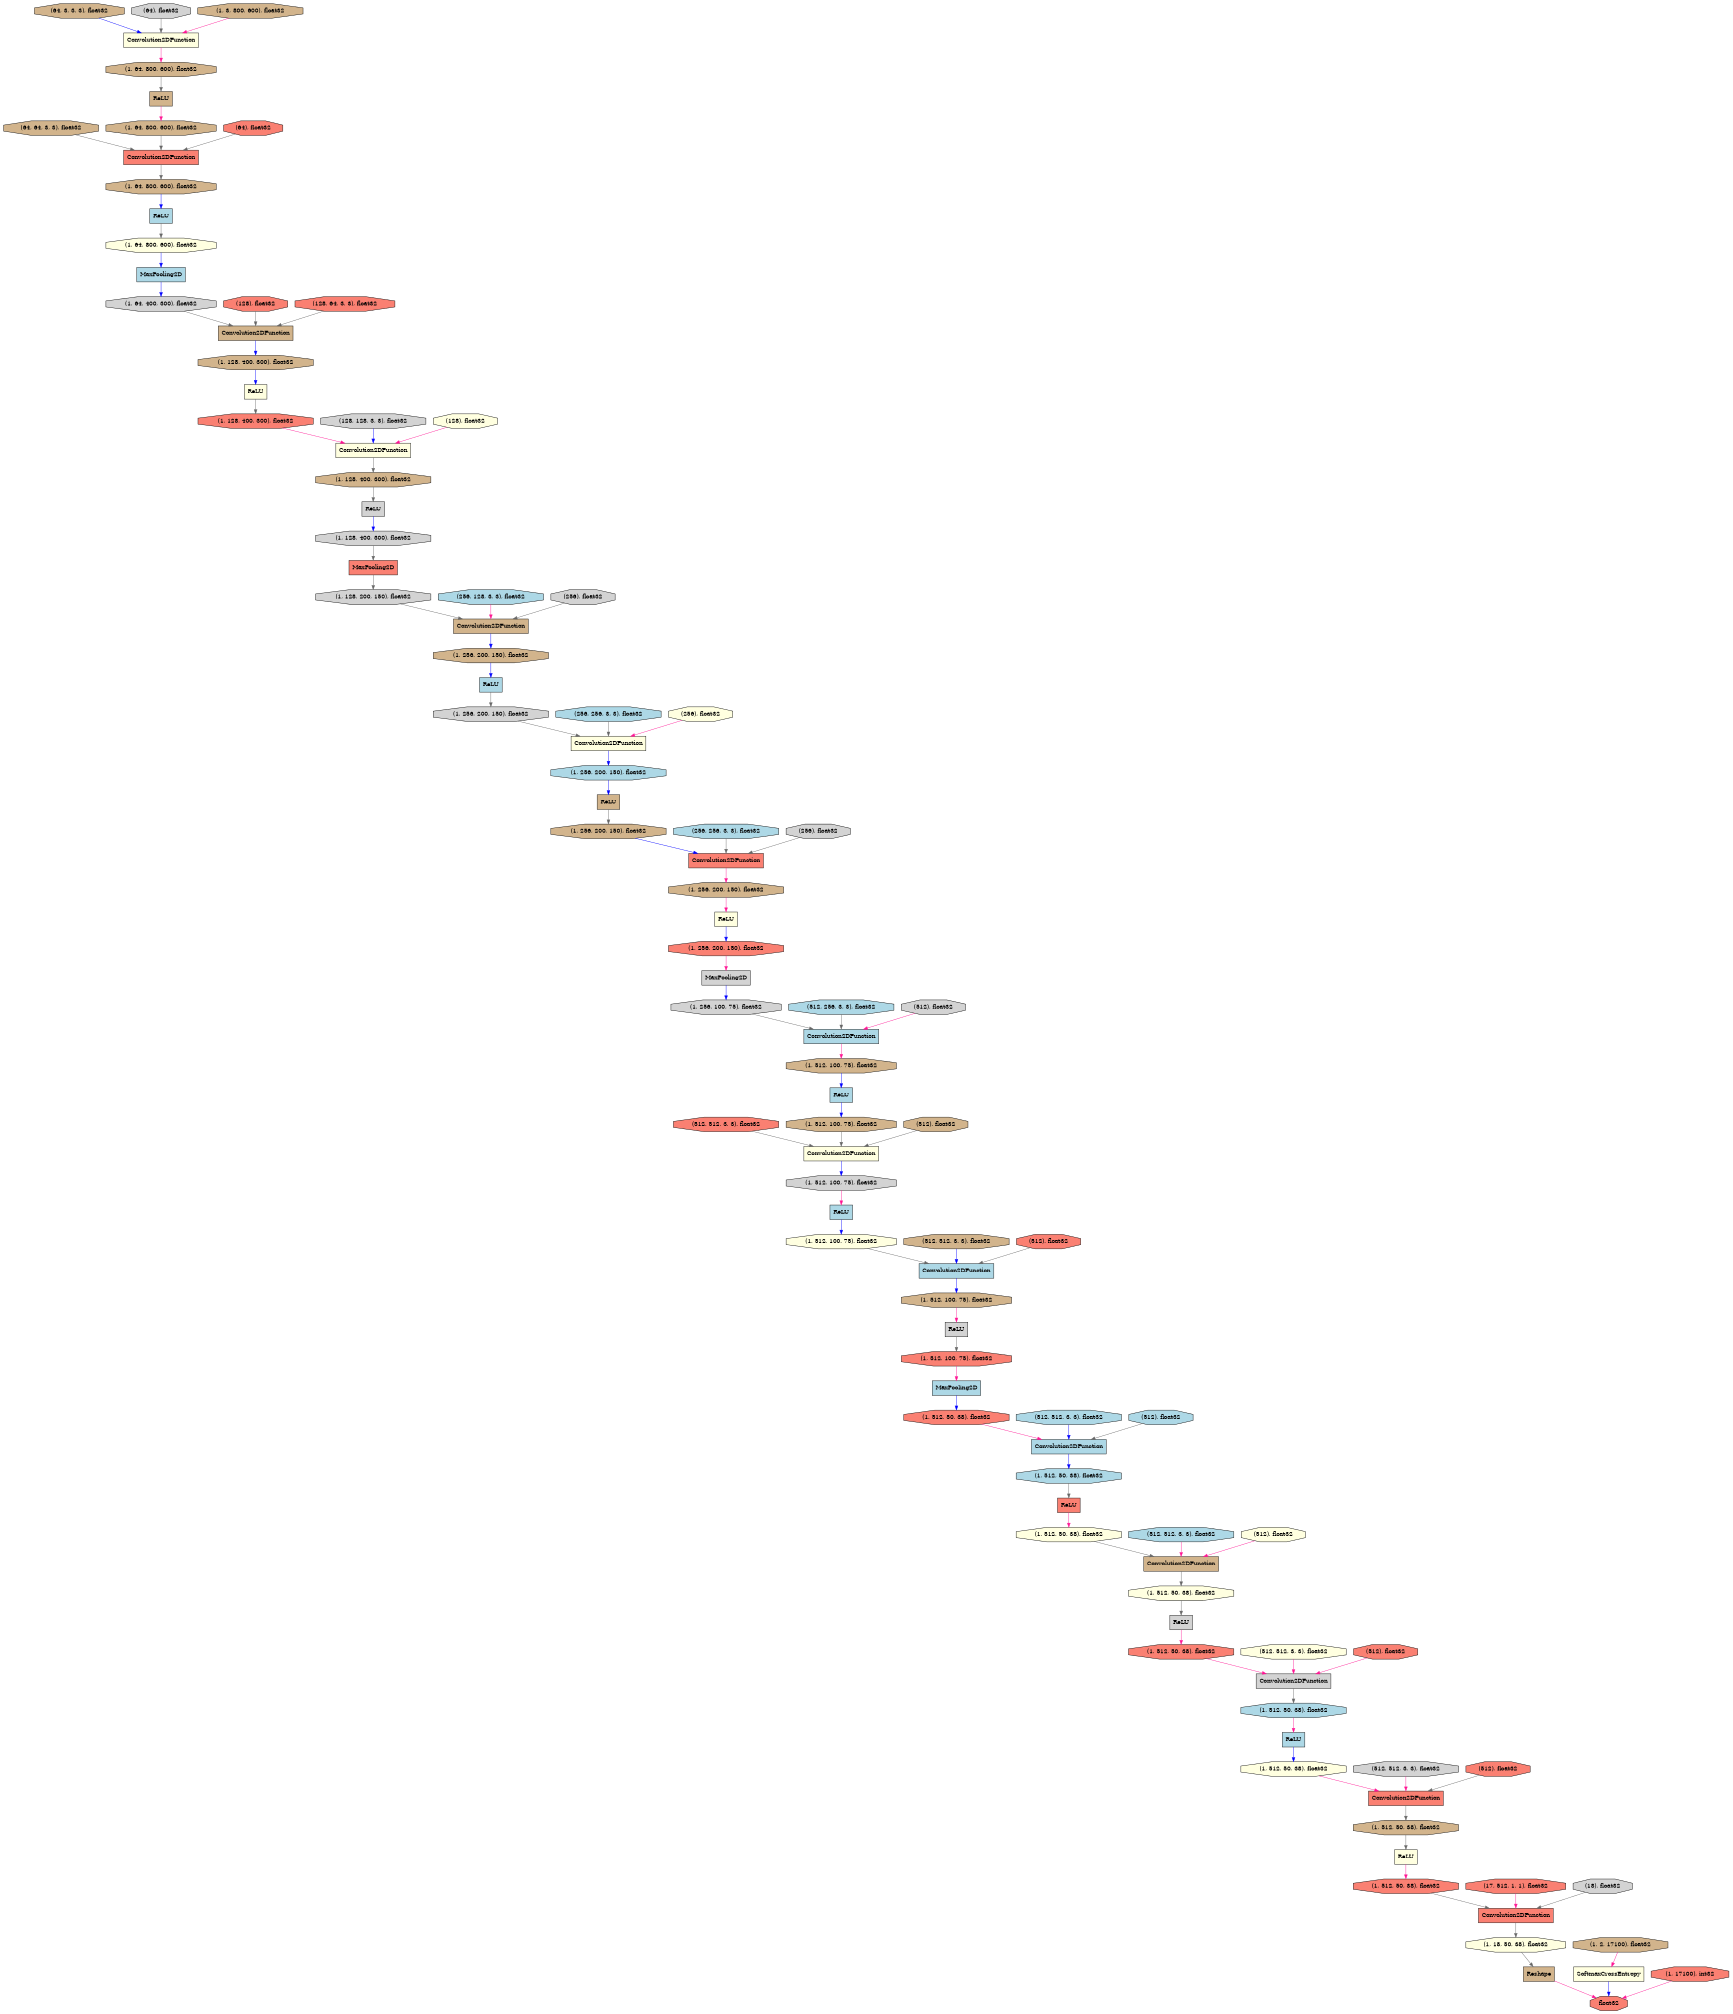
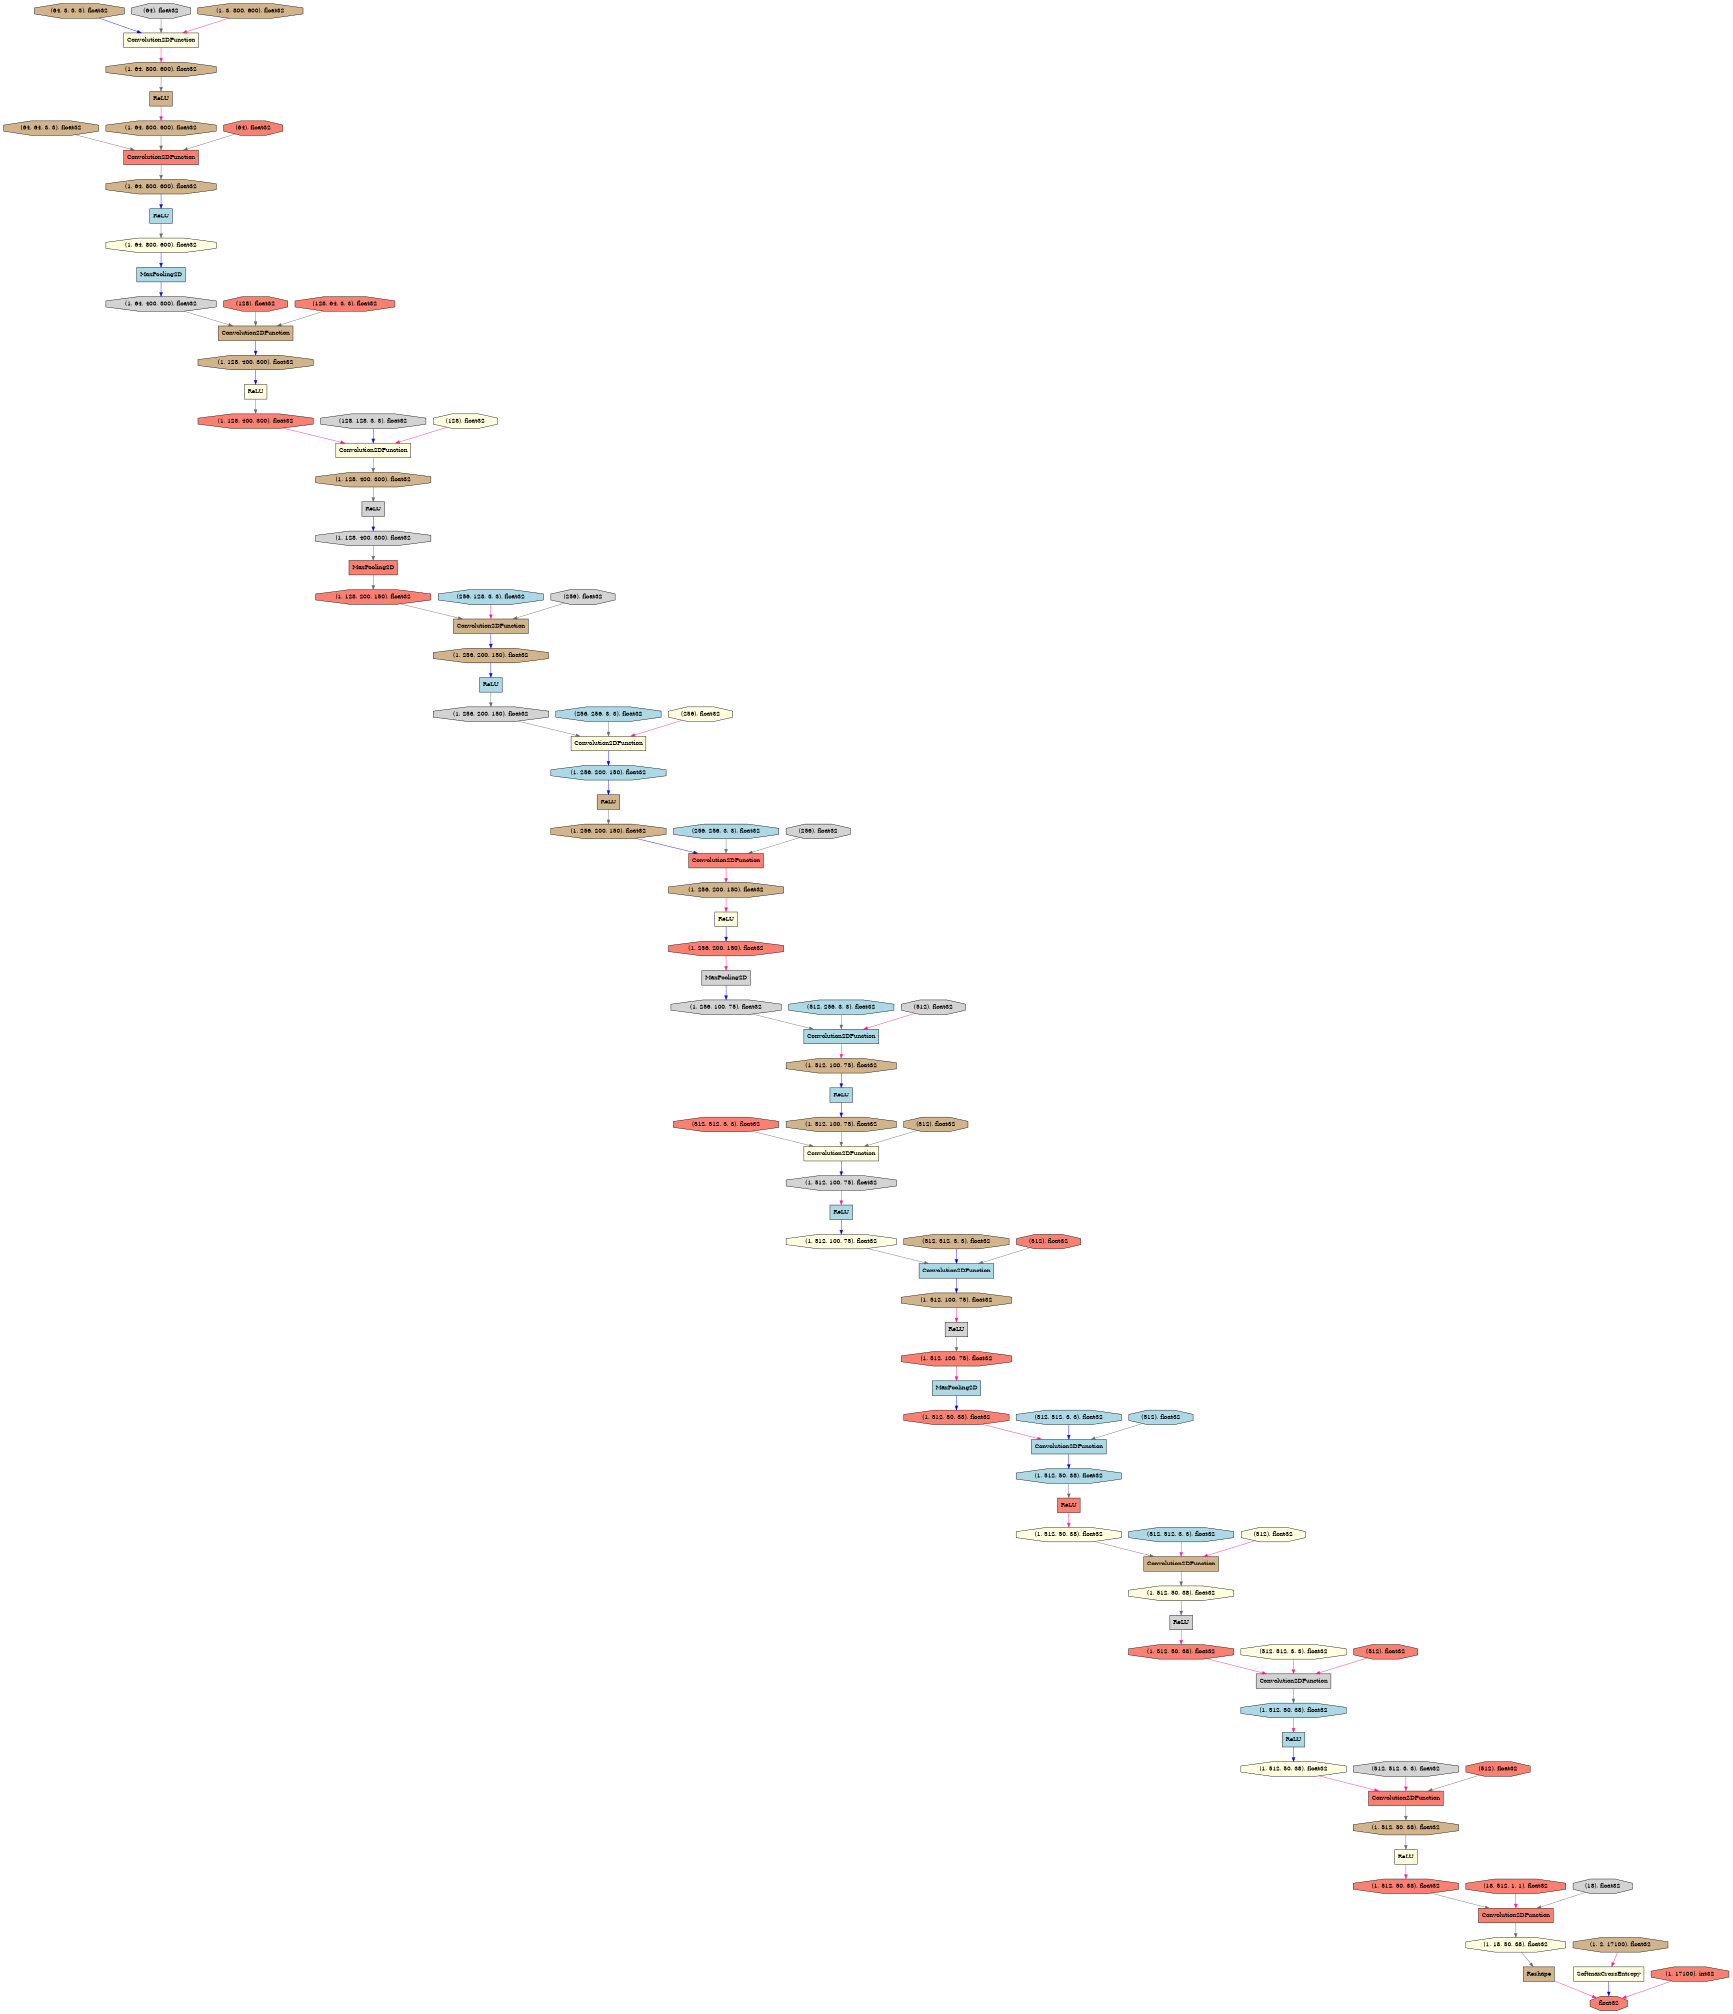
(373, 597) -> (373, 597)
(1516, 1886) -> (1516, 1886)
